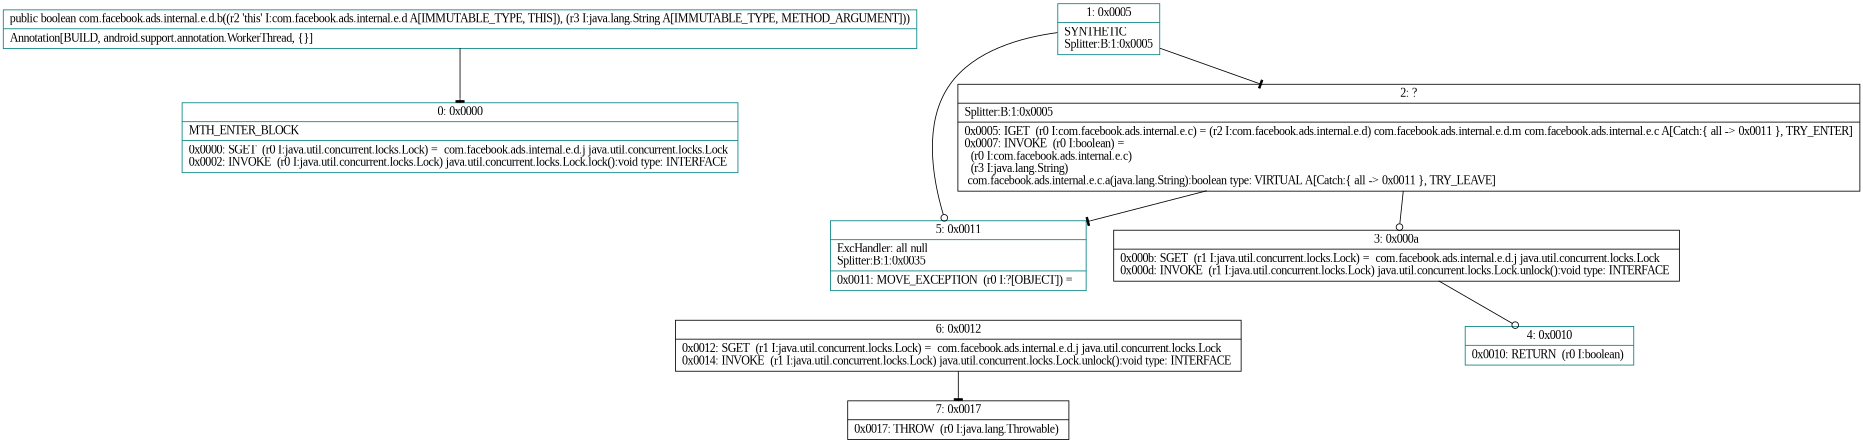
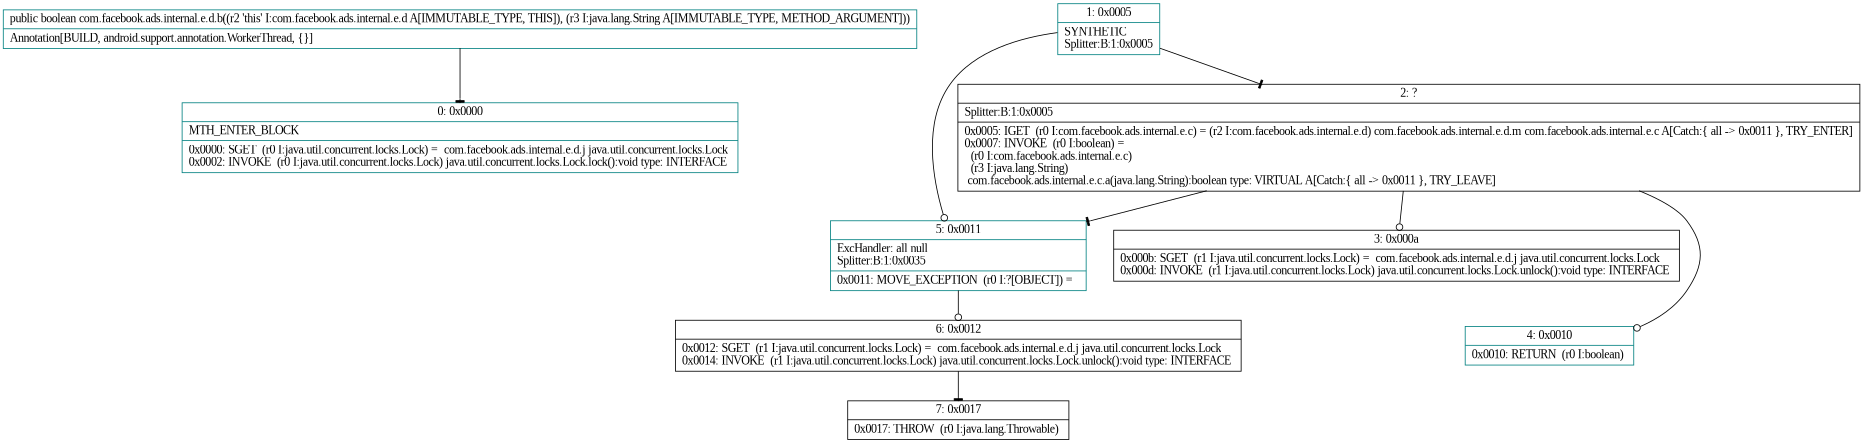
none -> (958, 302)
(1476, 302) -> (1700, 257)
